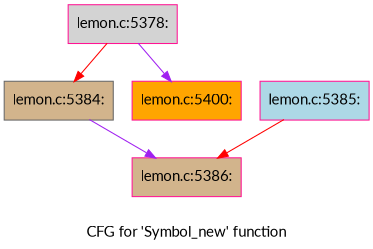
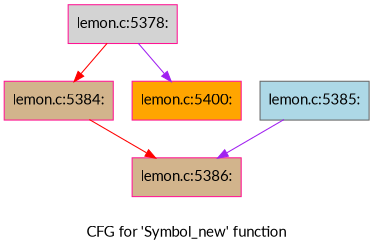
(59, 101) -> (59, 101)
(315, 101) -> (315, 101)
(118, 136) -> (118, 136)
(255, 136) -> (255, 136)
